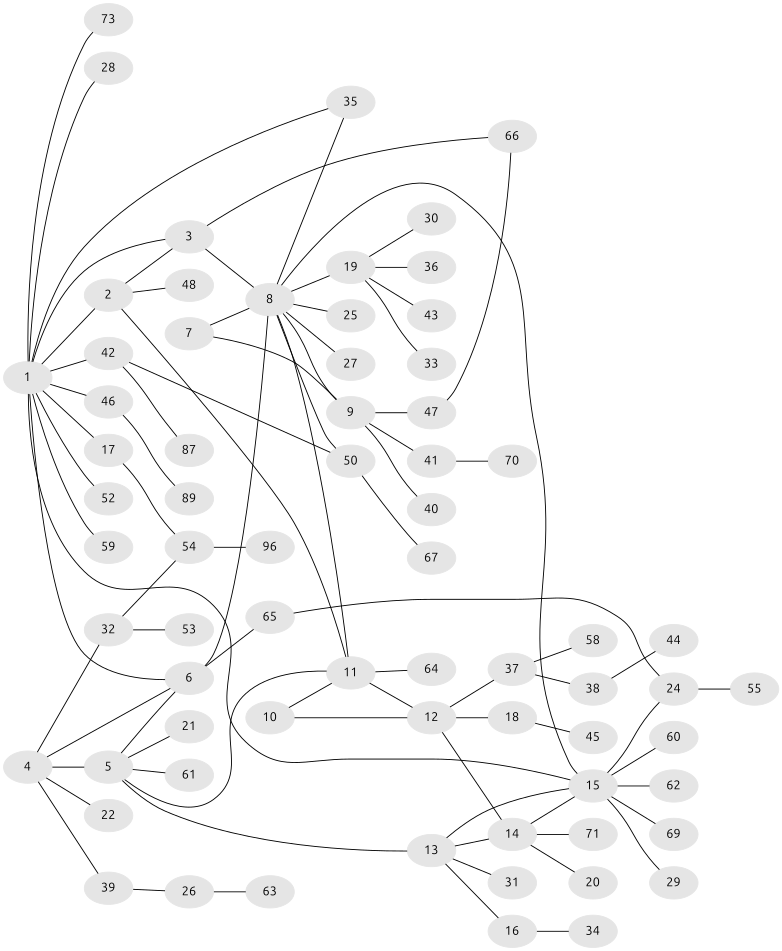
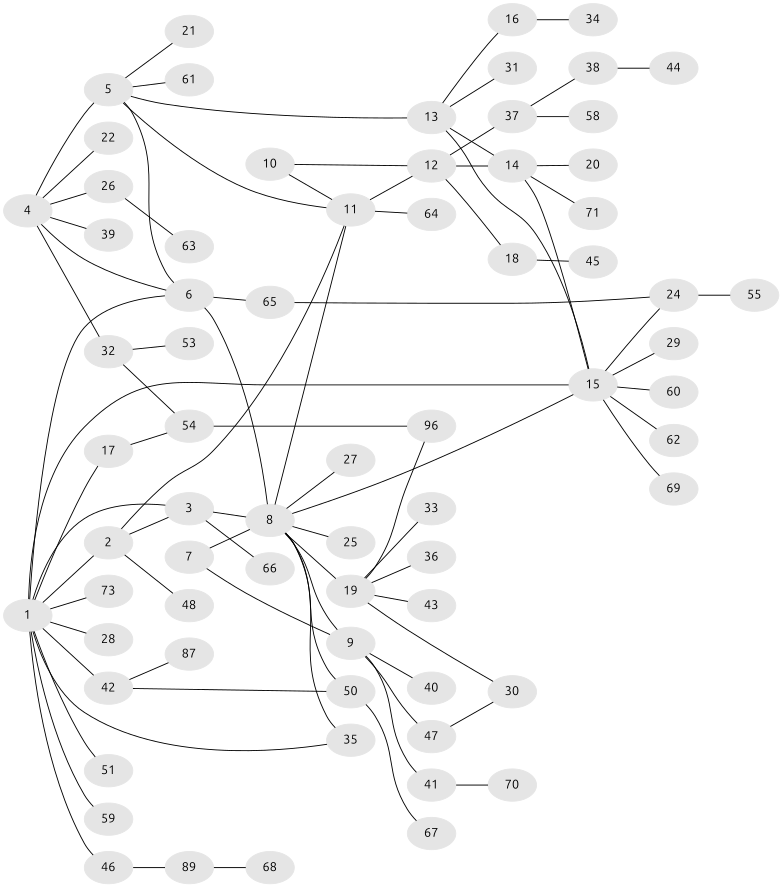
(494, 281) -> (472, 714)
(109, 499) -> (109, 771)
none -> (398, 512)
none -> (270, 868)
(149, 890) -> (68, 199)
